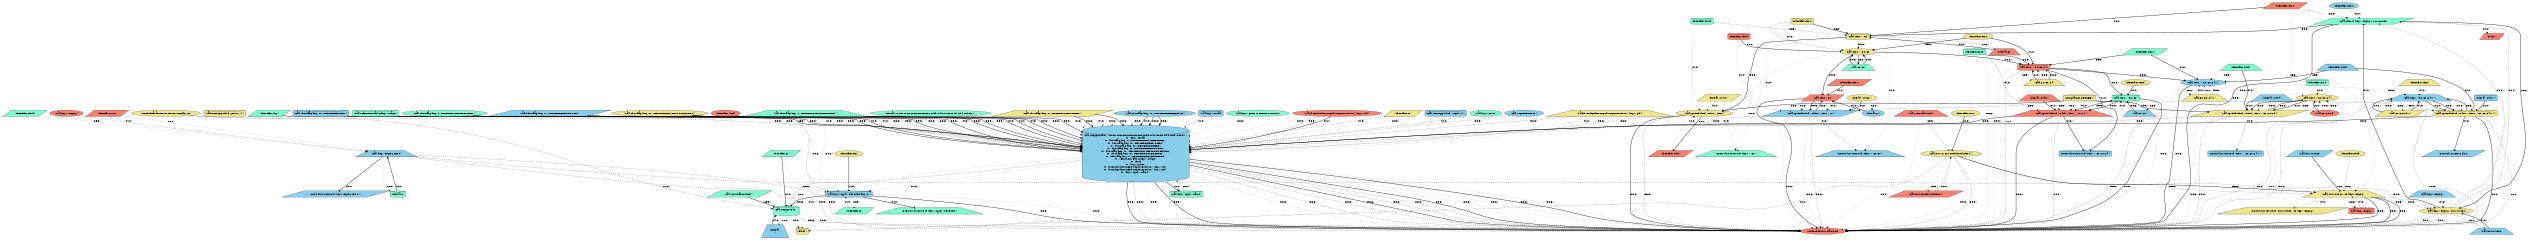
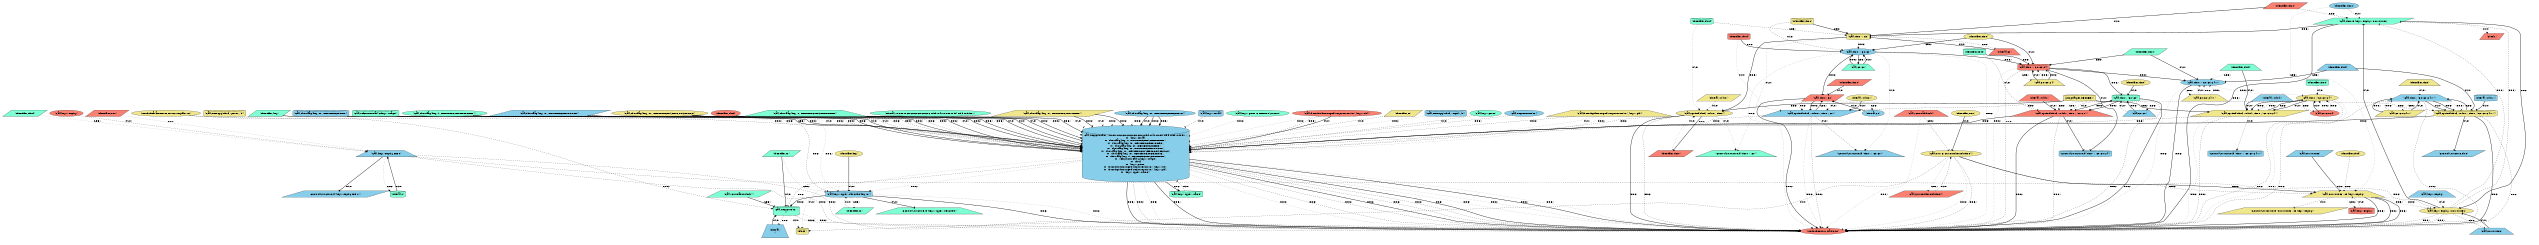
(1858, 52) -> (1858, 52)
(2315, 86) -> none
